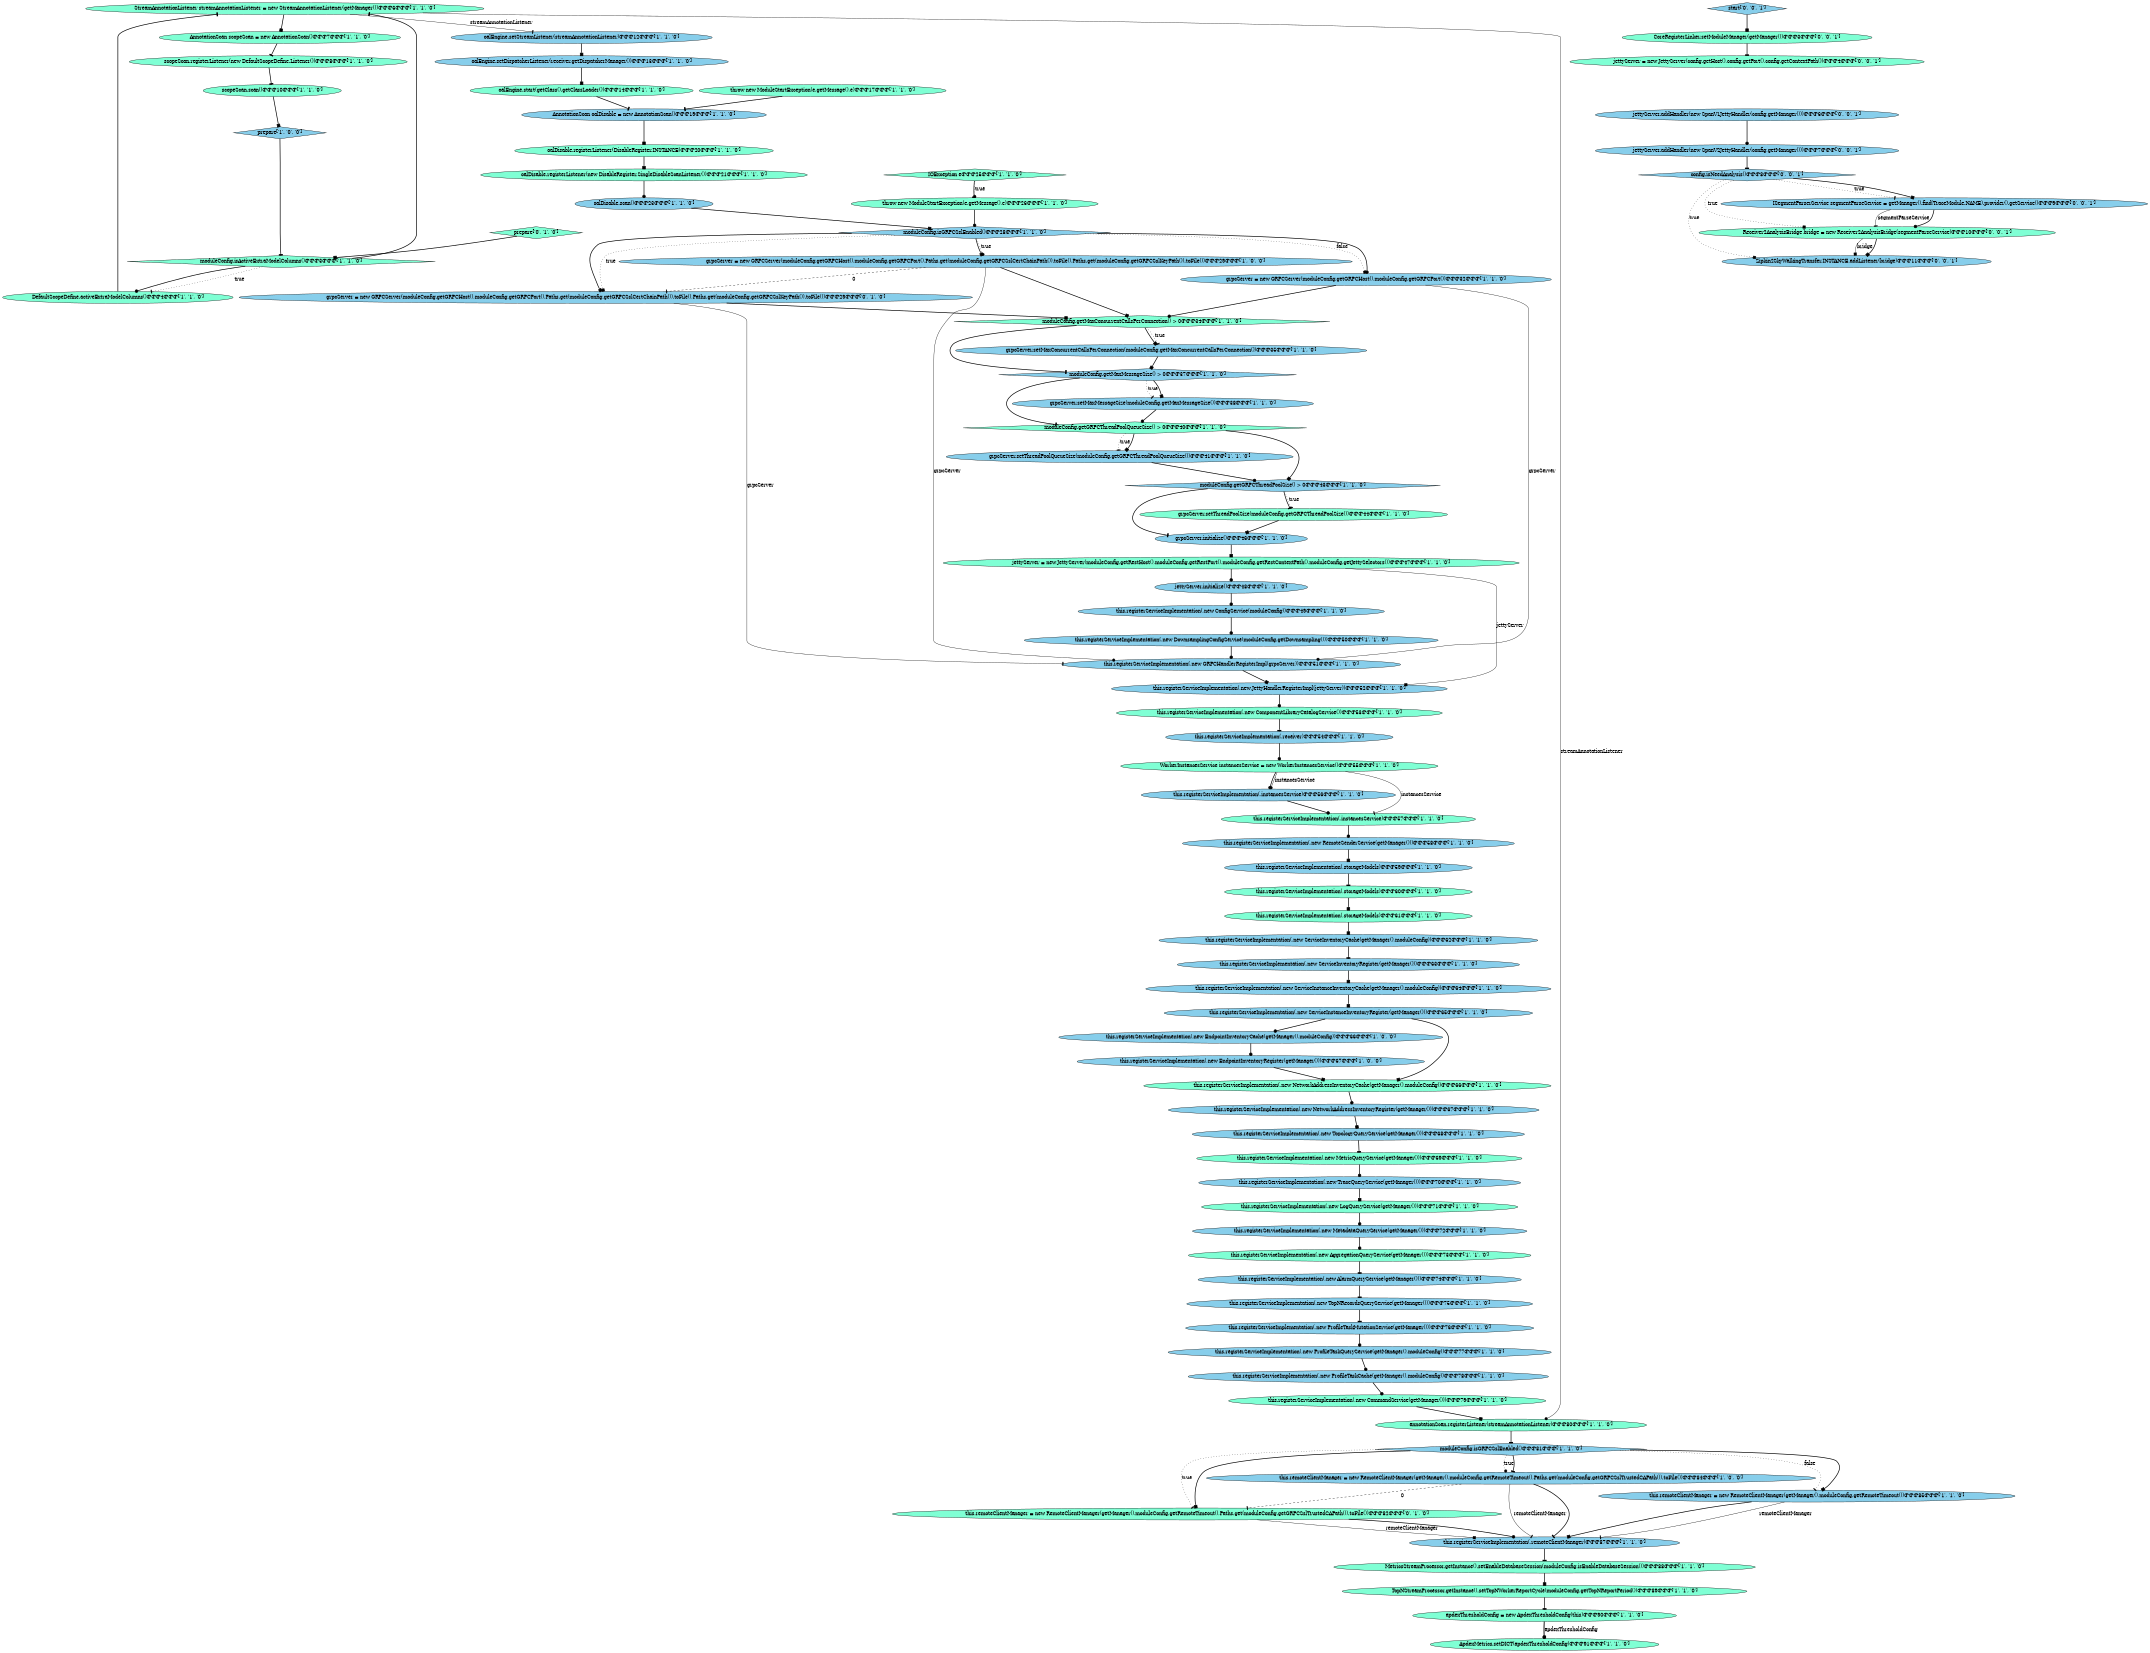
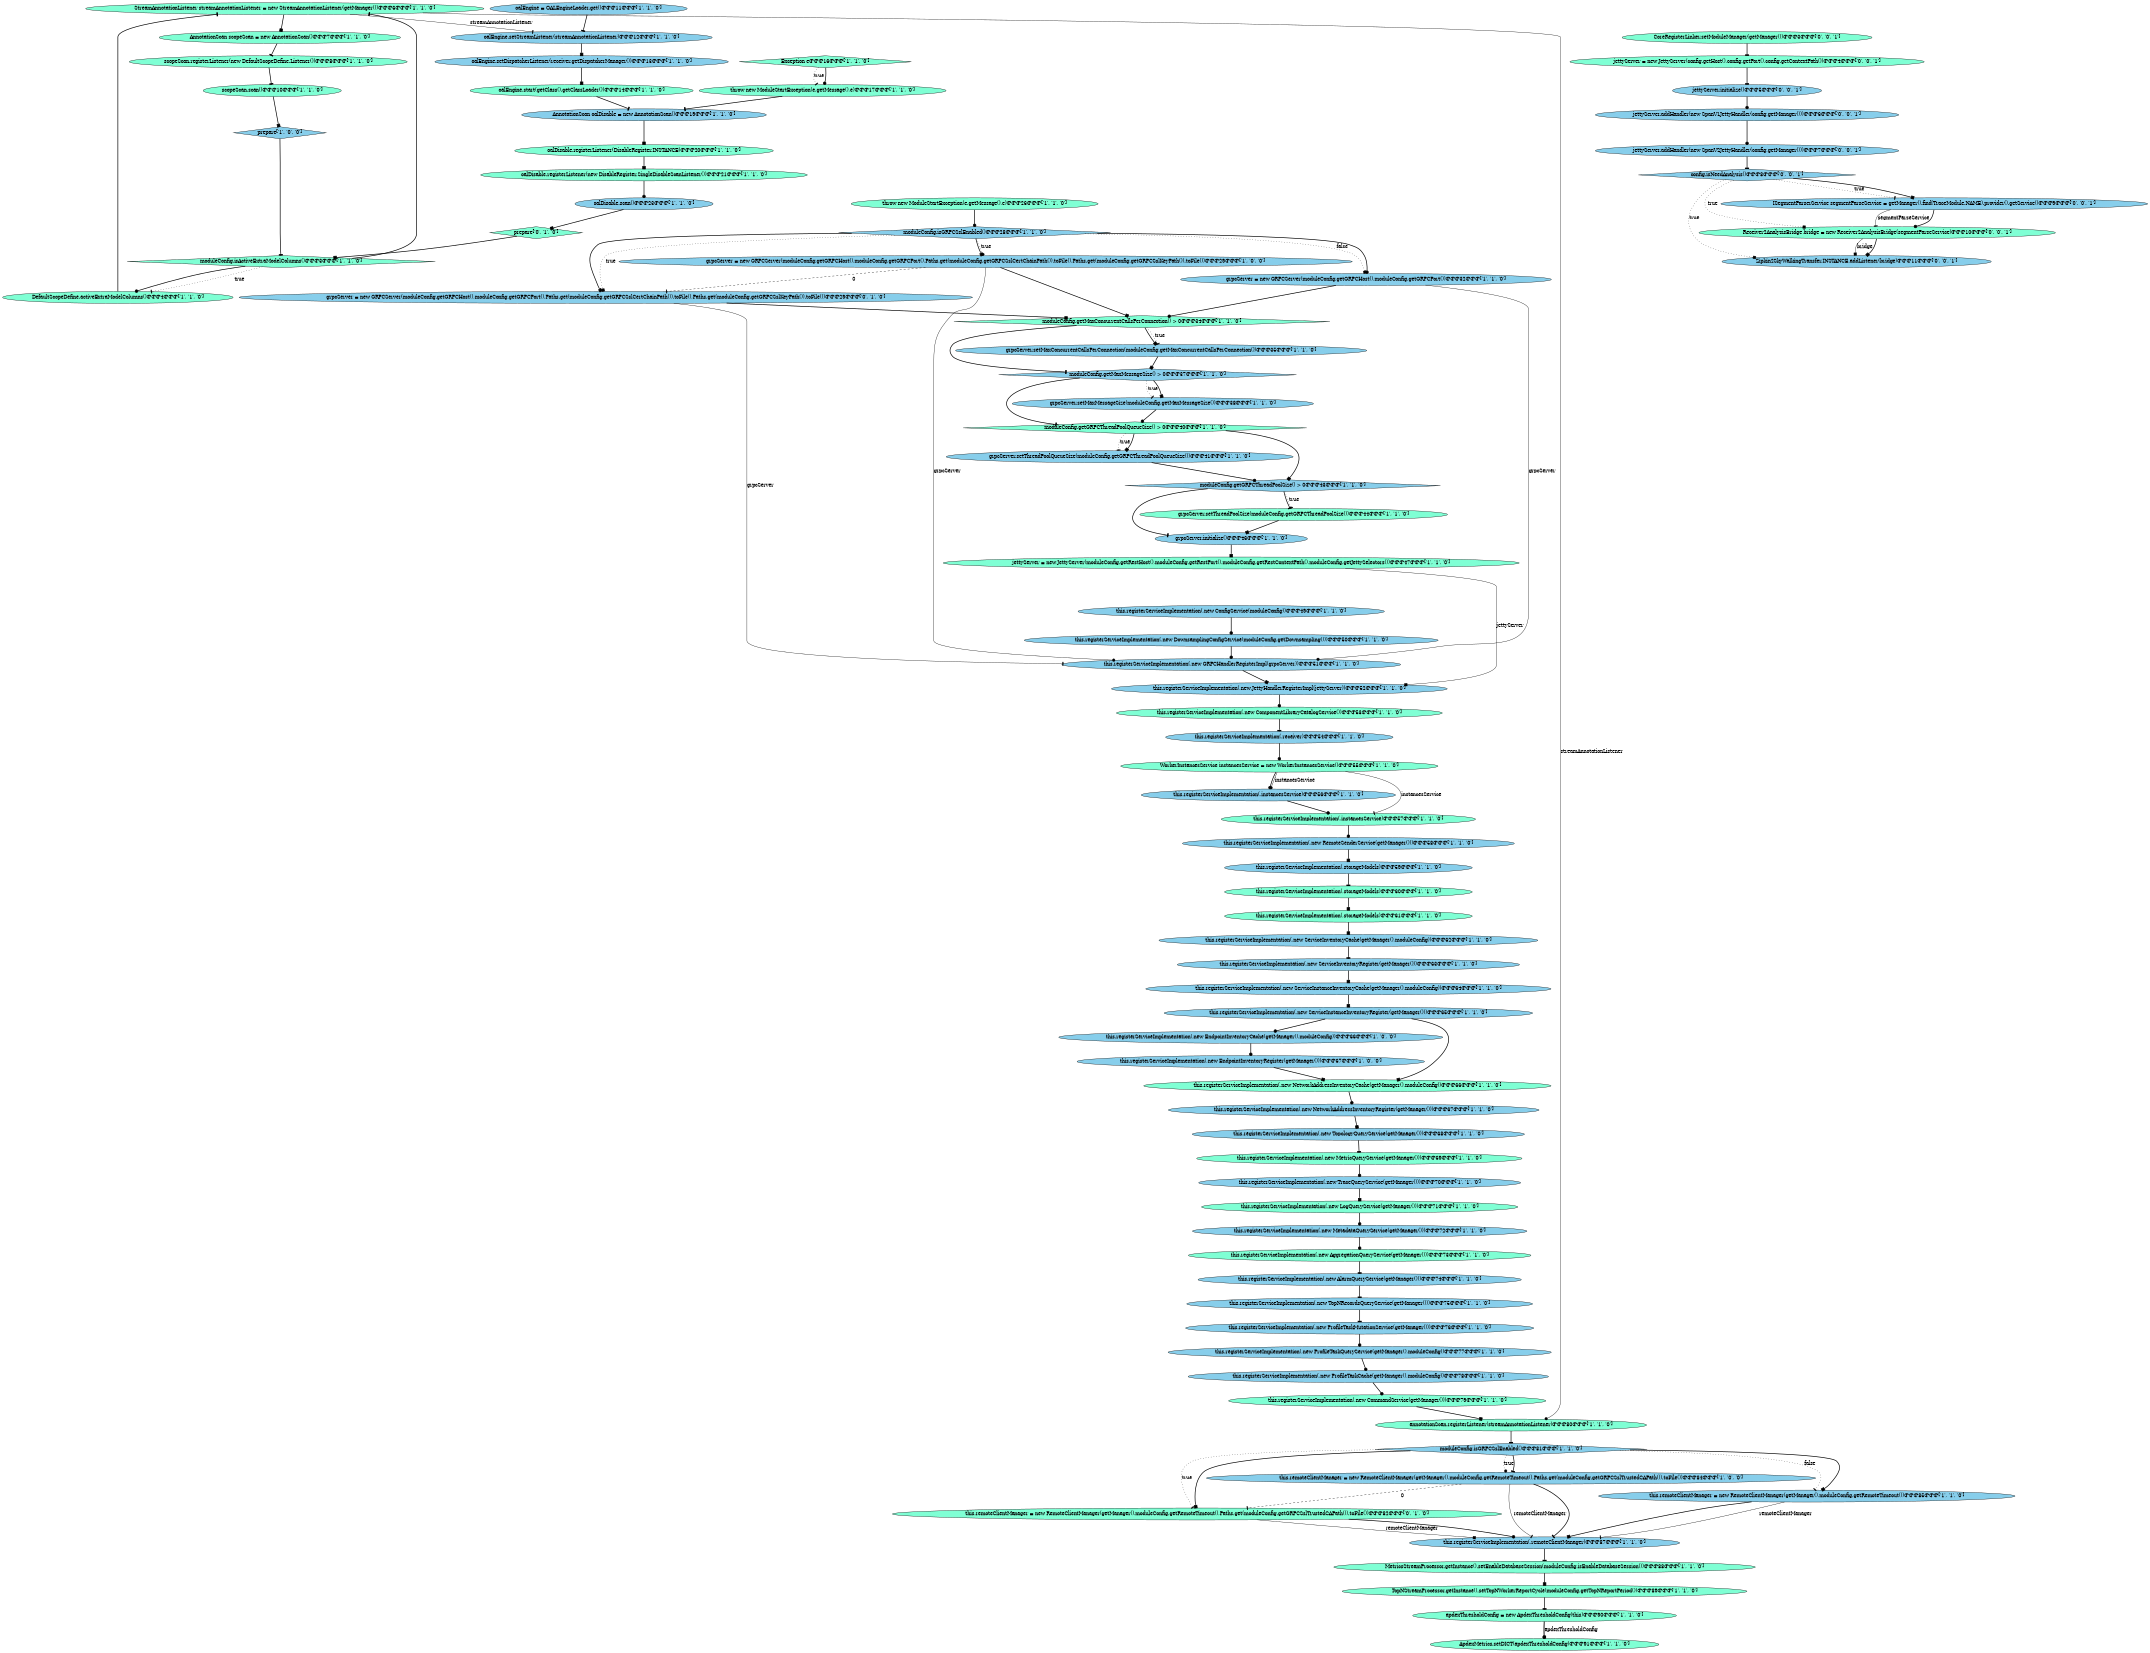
none -> (589, 9)
(1747, 9) -> none
none -> (825, 62)
none -> (1747, 91)
(975, 175) -> none
(809, 218) -> (589, 219)
(1231, 587) -> none
